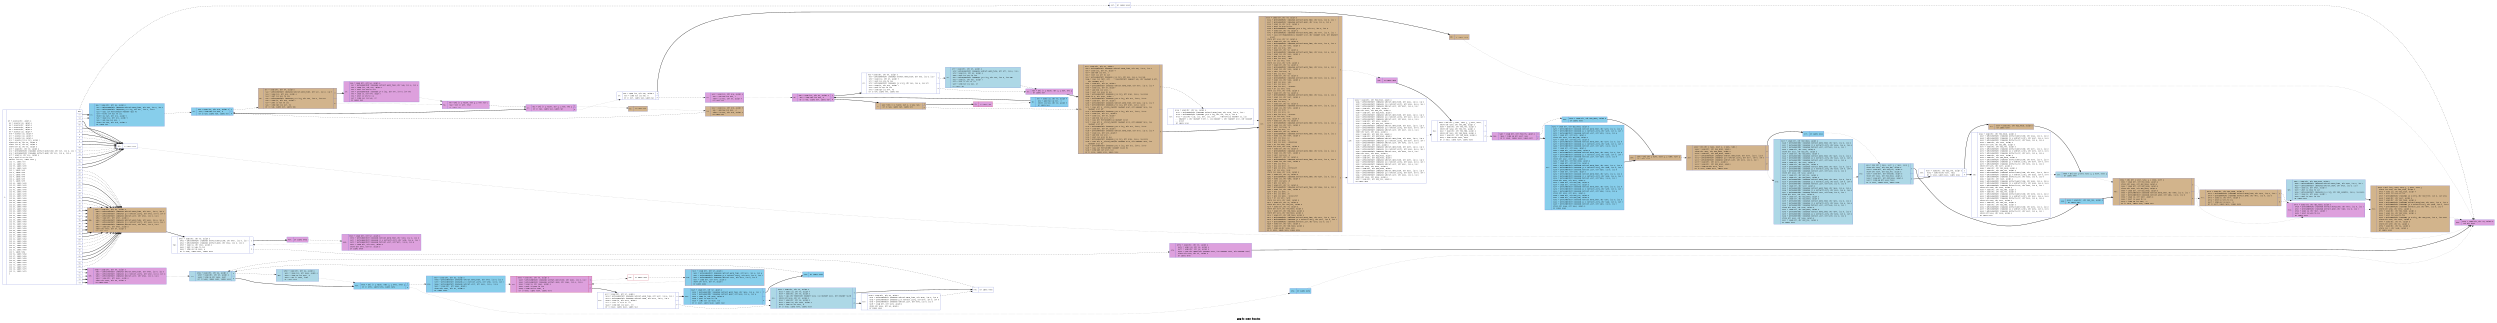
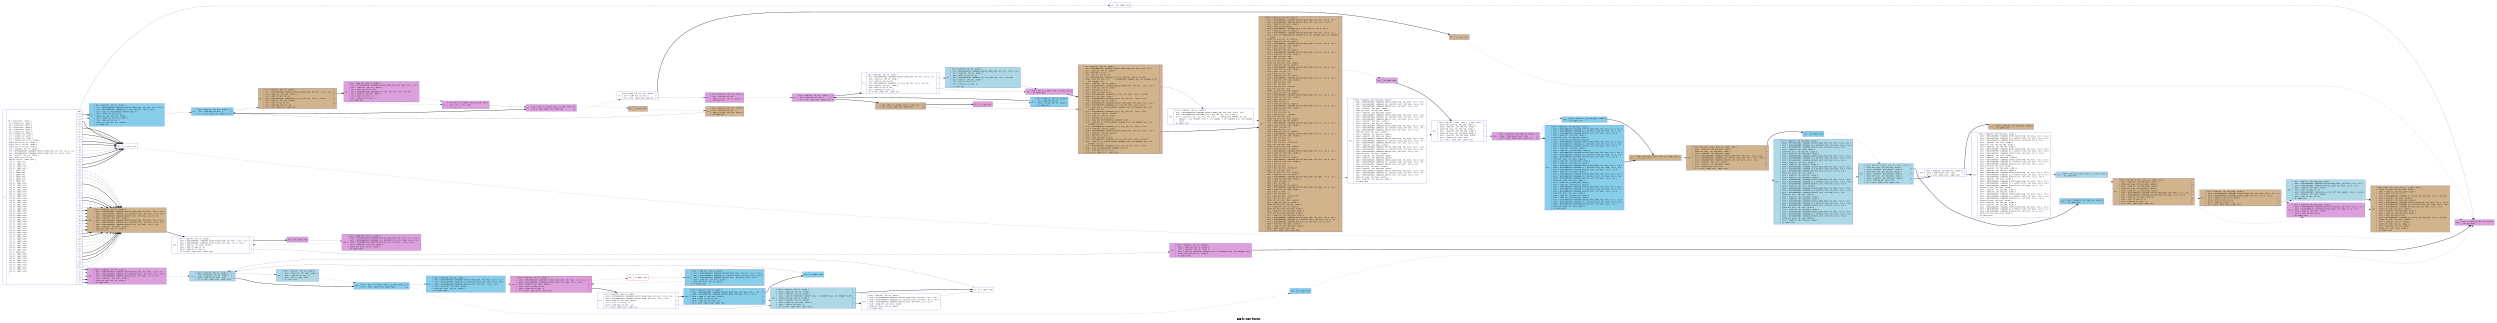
(2063, 141) -> none
(2107, 198) -> none
